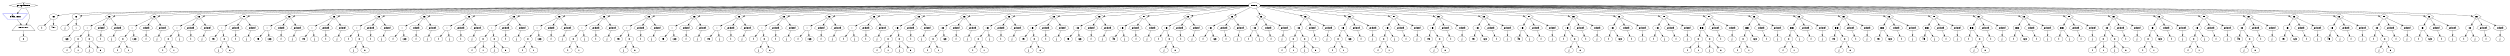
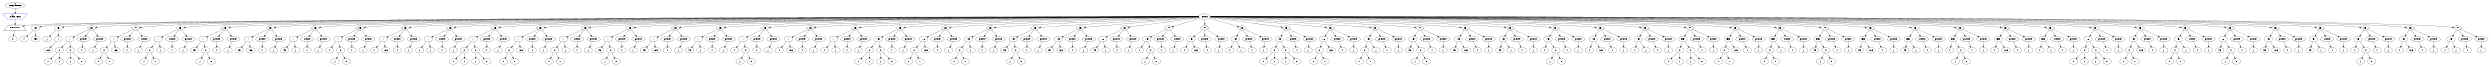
(23, 5) -> (15, 5)
(29, 16) -> (612, 19)
